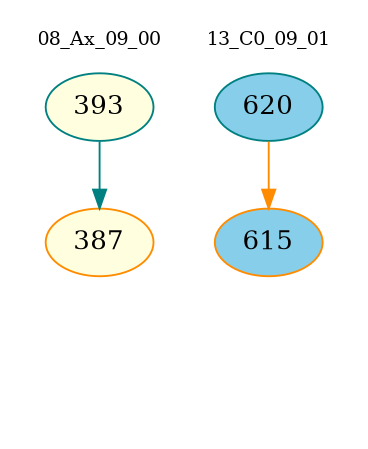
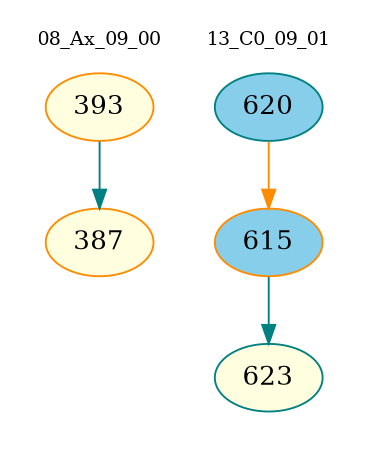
(100, 107) -> (100, 107)
none -> (269, 378)
